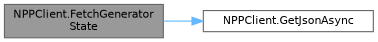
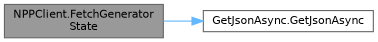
(288, 21) -> (288, 21)
